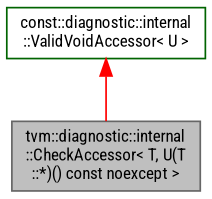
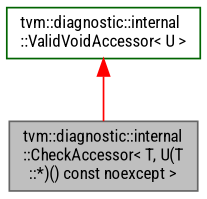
(106, 33) -> (104, 33)
